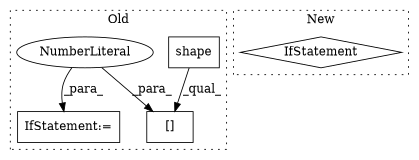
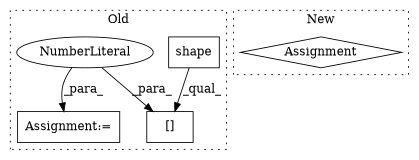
(321, 52) -> (321, 52)
(69, 127) -> (69, 127)
